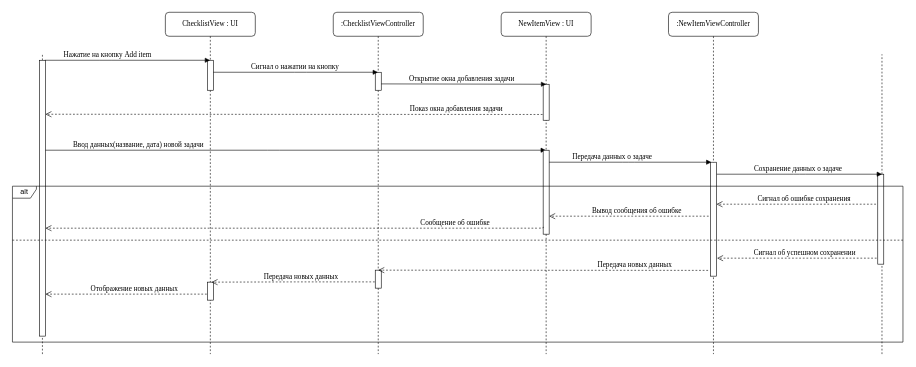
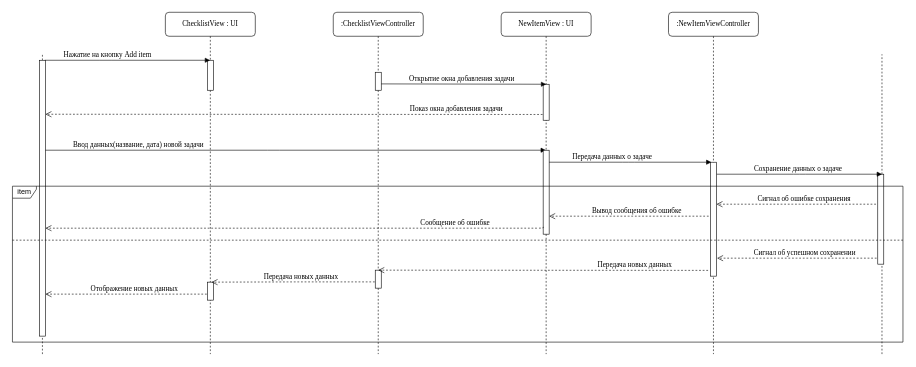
(371, 72) -> none
(24, 192) -> (24, 192)
